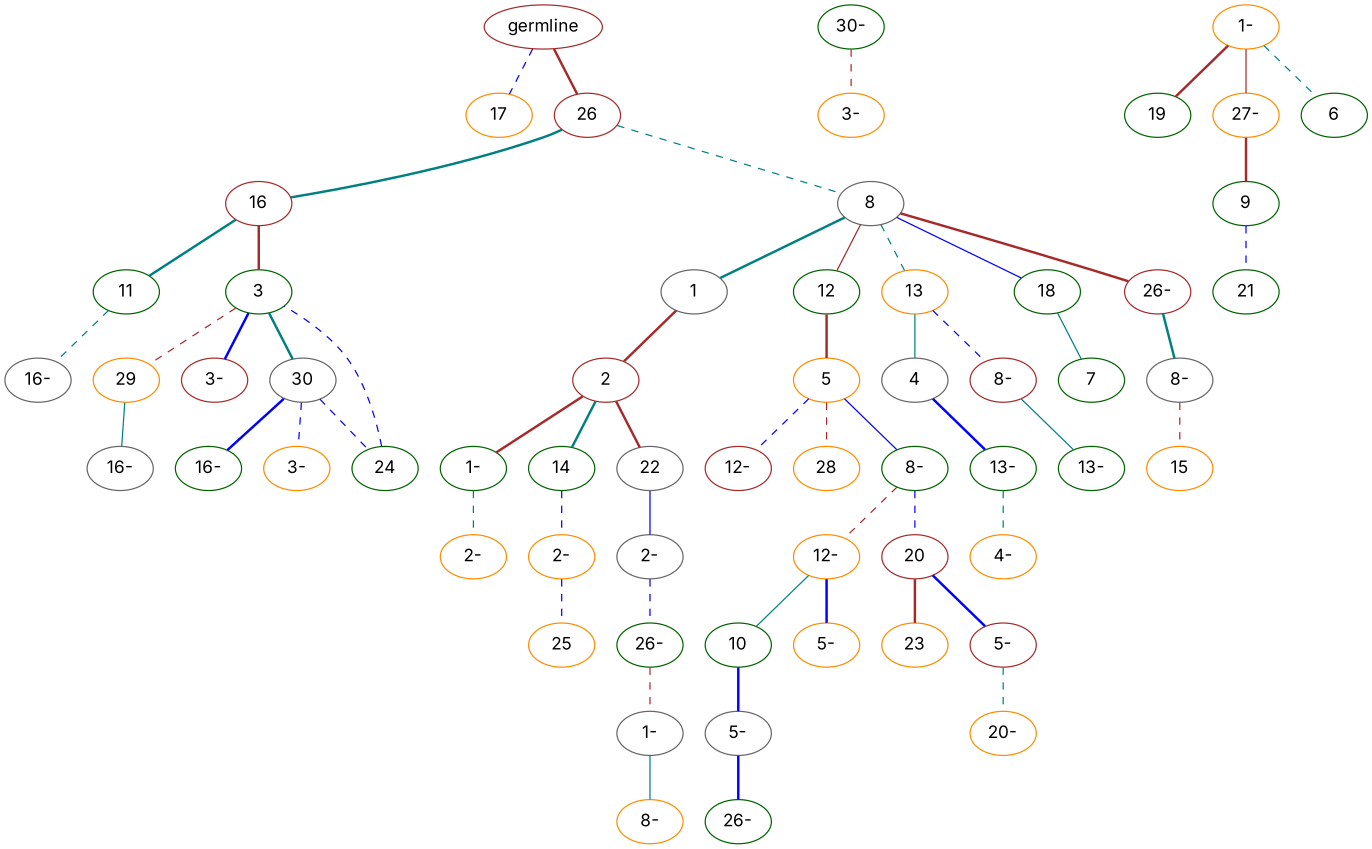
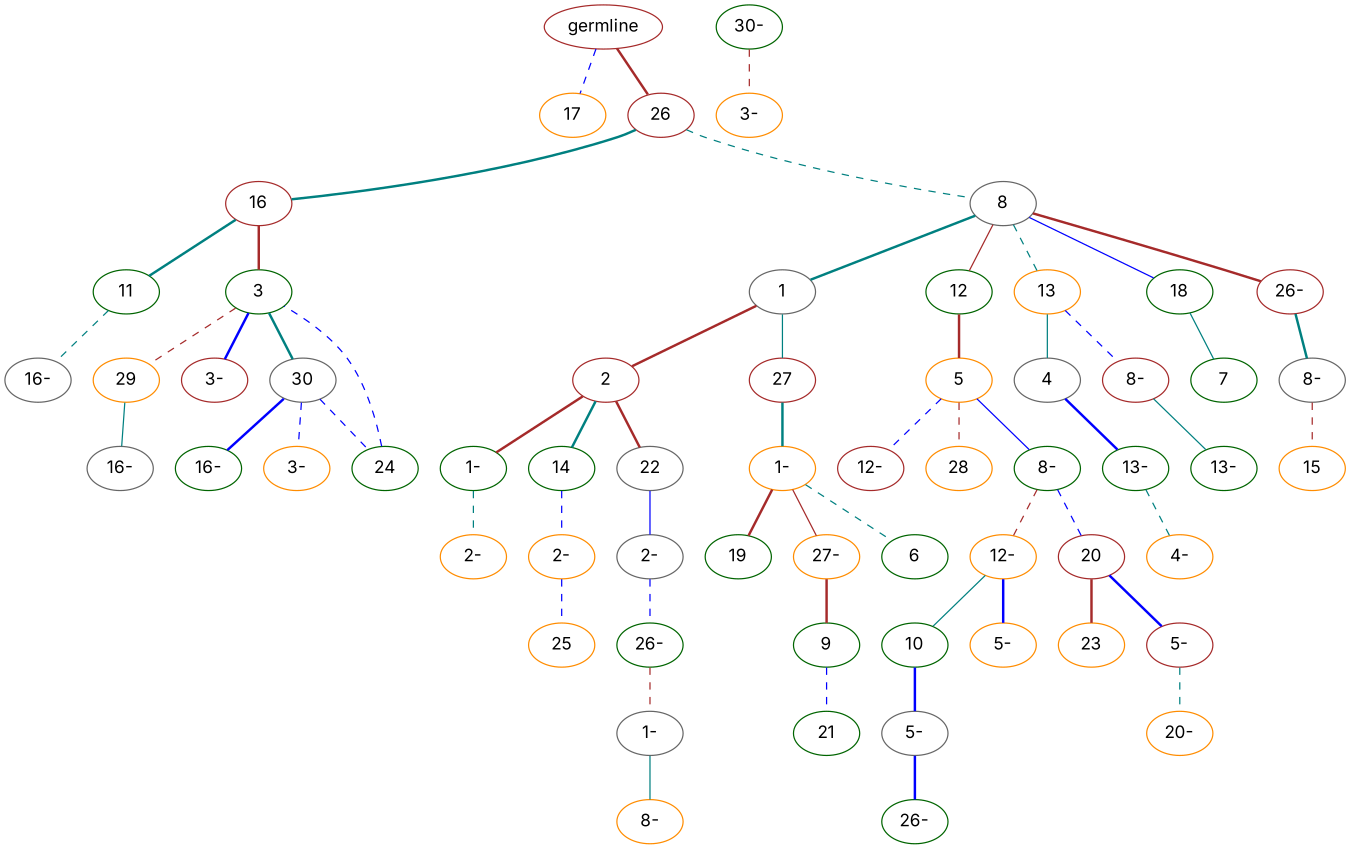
none -> (782, 380)
